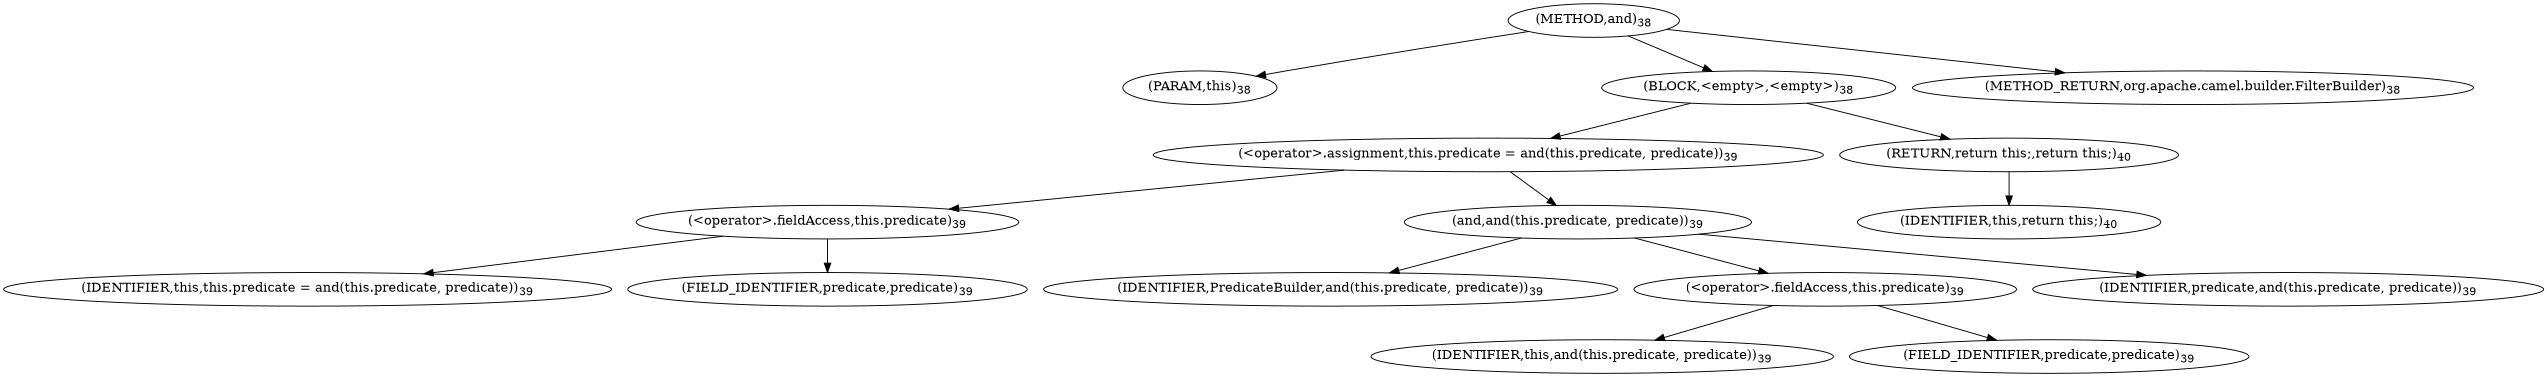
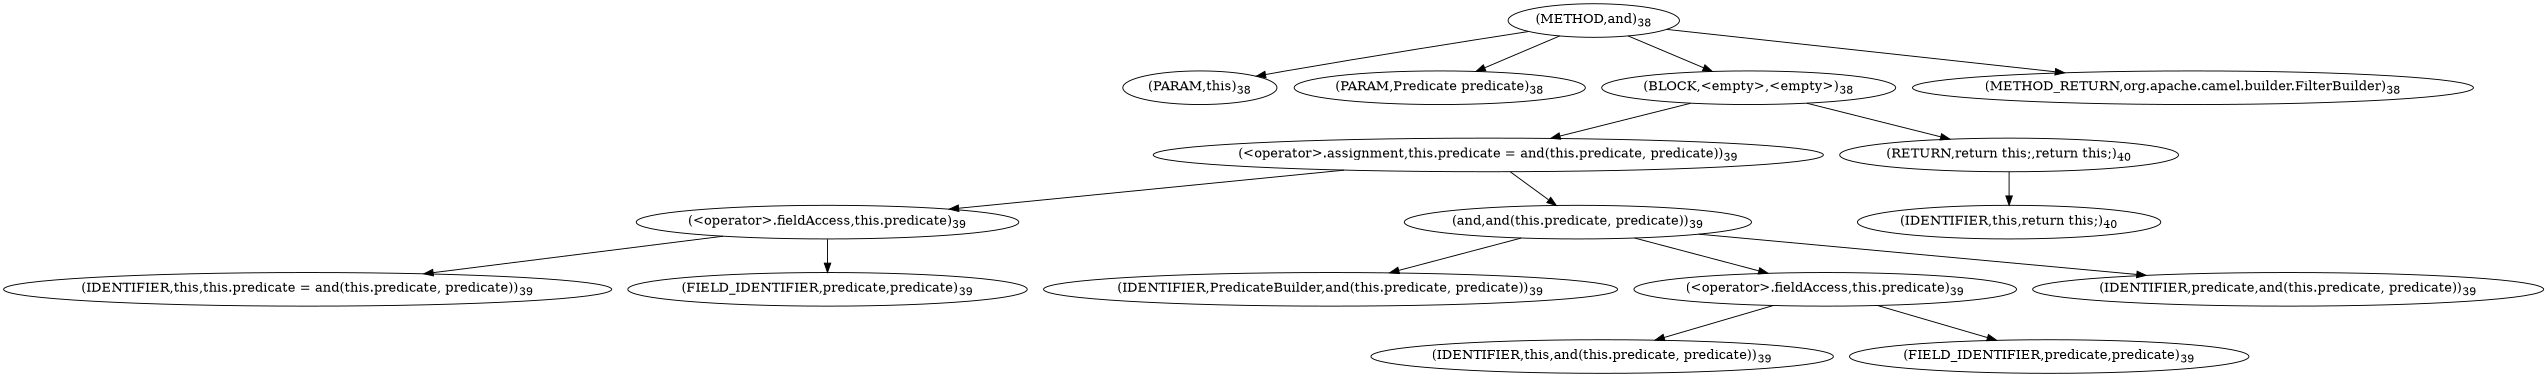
none -> (1440, 88)
